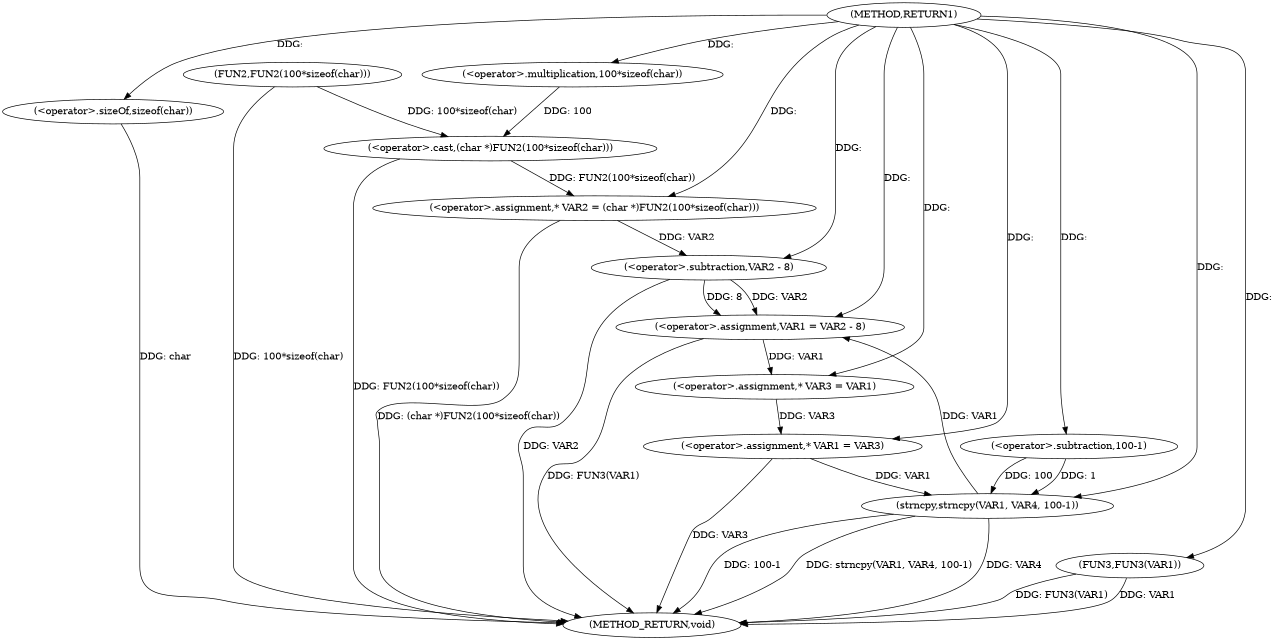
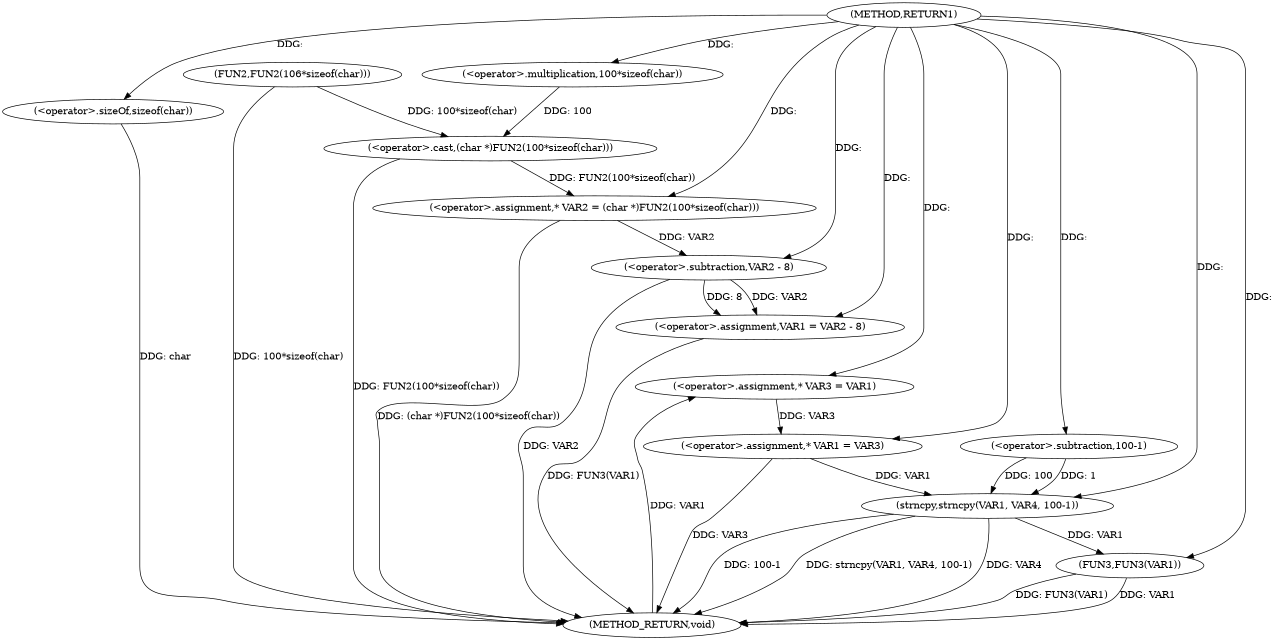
(293, 75) -> (293, 75)
(767, 354) -> (646, 491)
(936, 397) -> (1056, 535)
